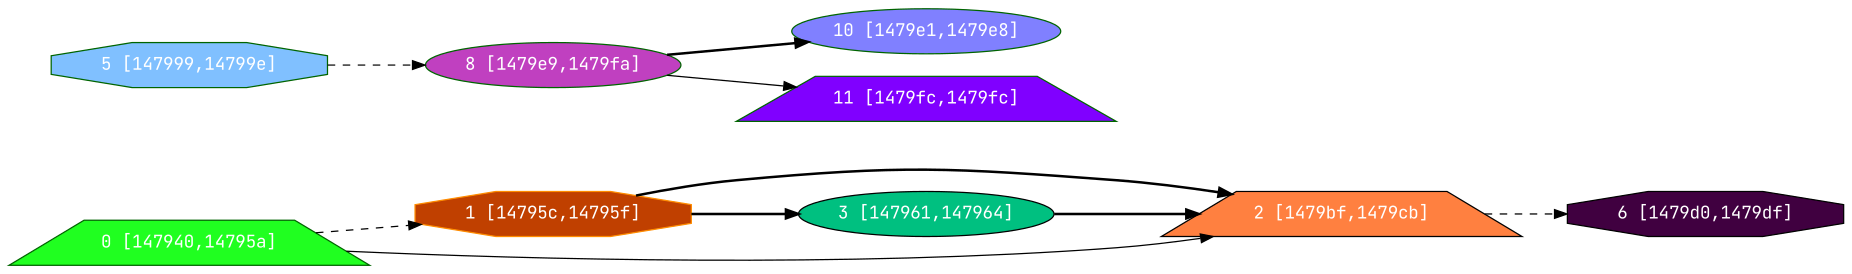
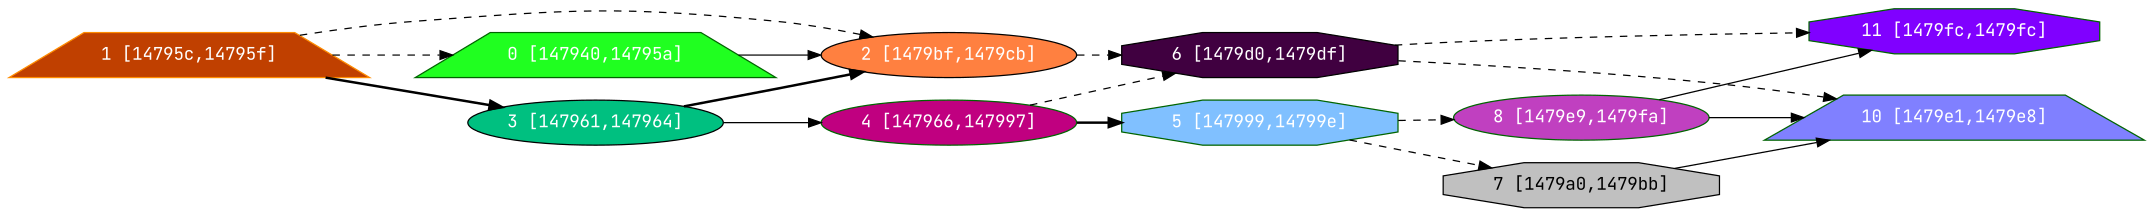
(926, 31) -> (1954, 118)
none -> (1596, 37)
(731, 49) -> (1750, 118)
none -> (1611, 74)
(926, 99) -> (1954, 31)
none -> (949, 123)
(927, 170) -> (580, 11)
none -> (1581, 185)
(553, 214) -> (189, 55)
(1342, 214) -> (949, 55)
(362, 229) -> (386, 55)
